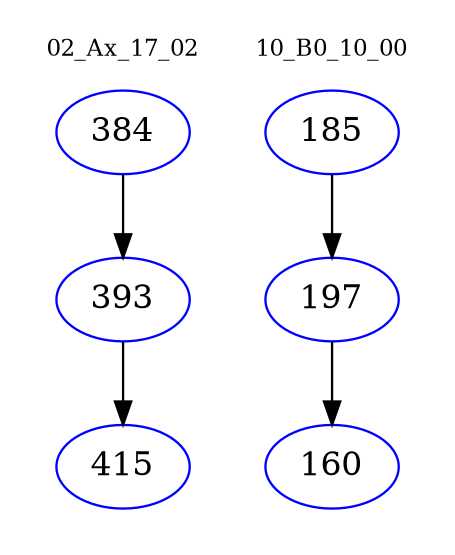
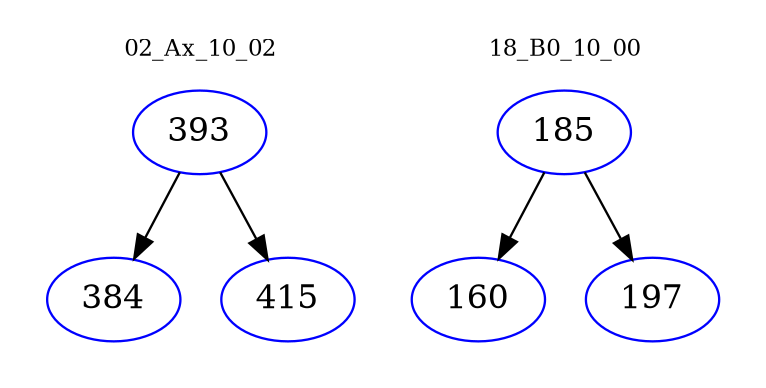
(123, 50) -> (201, 50)
(332, 50) -> (565, 50)
(123, 205) -> (163, 205)
(332, 372) -> (527, 205)
